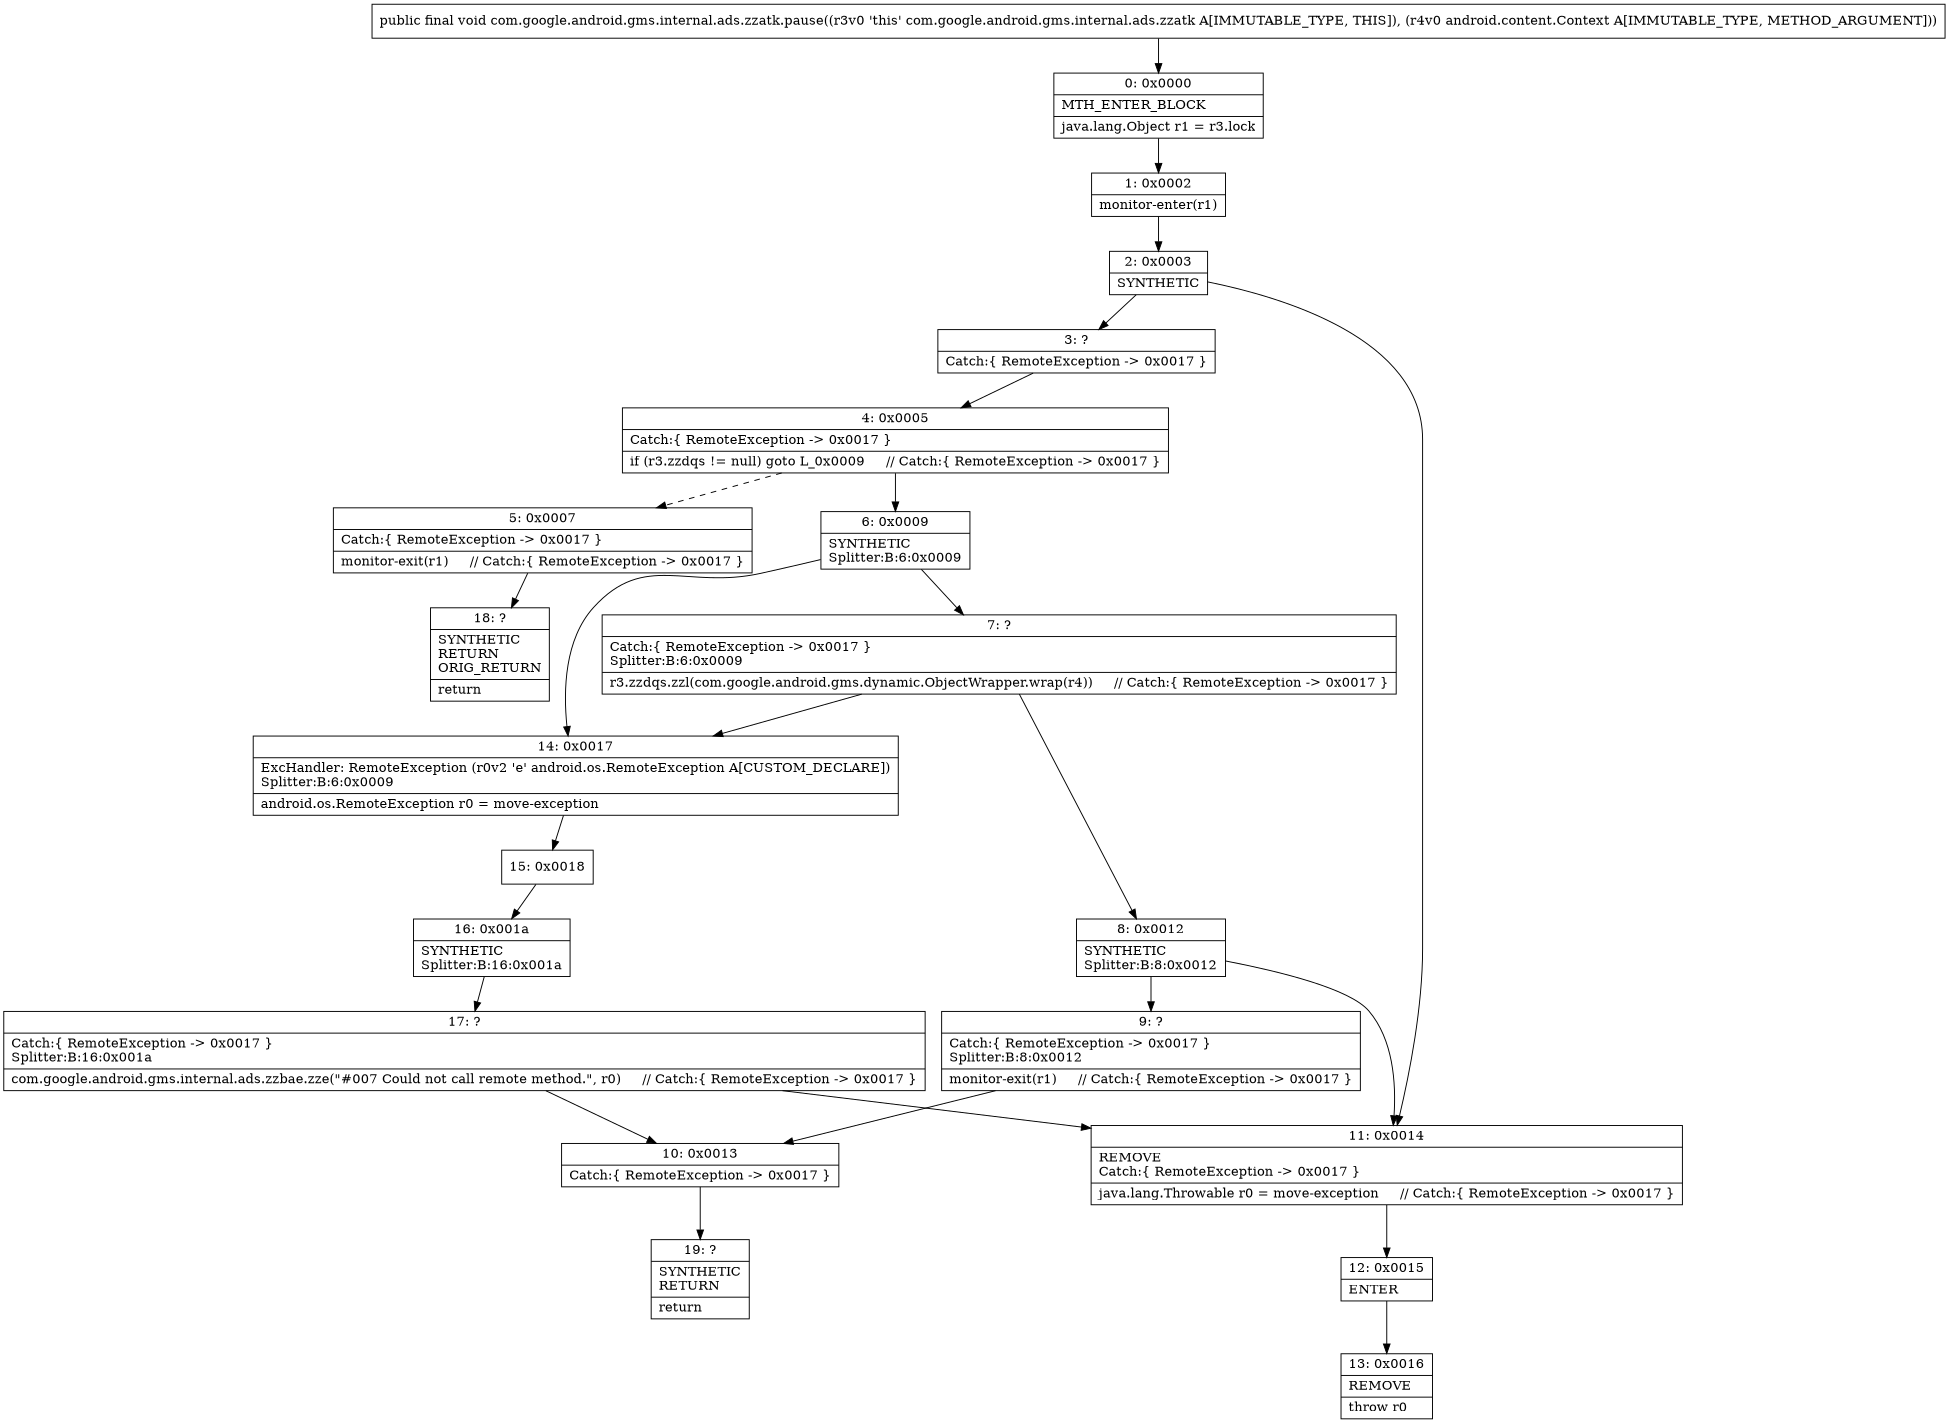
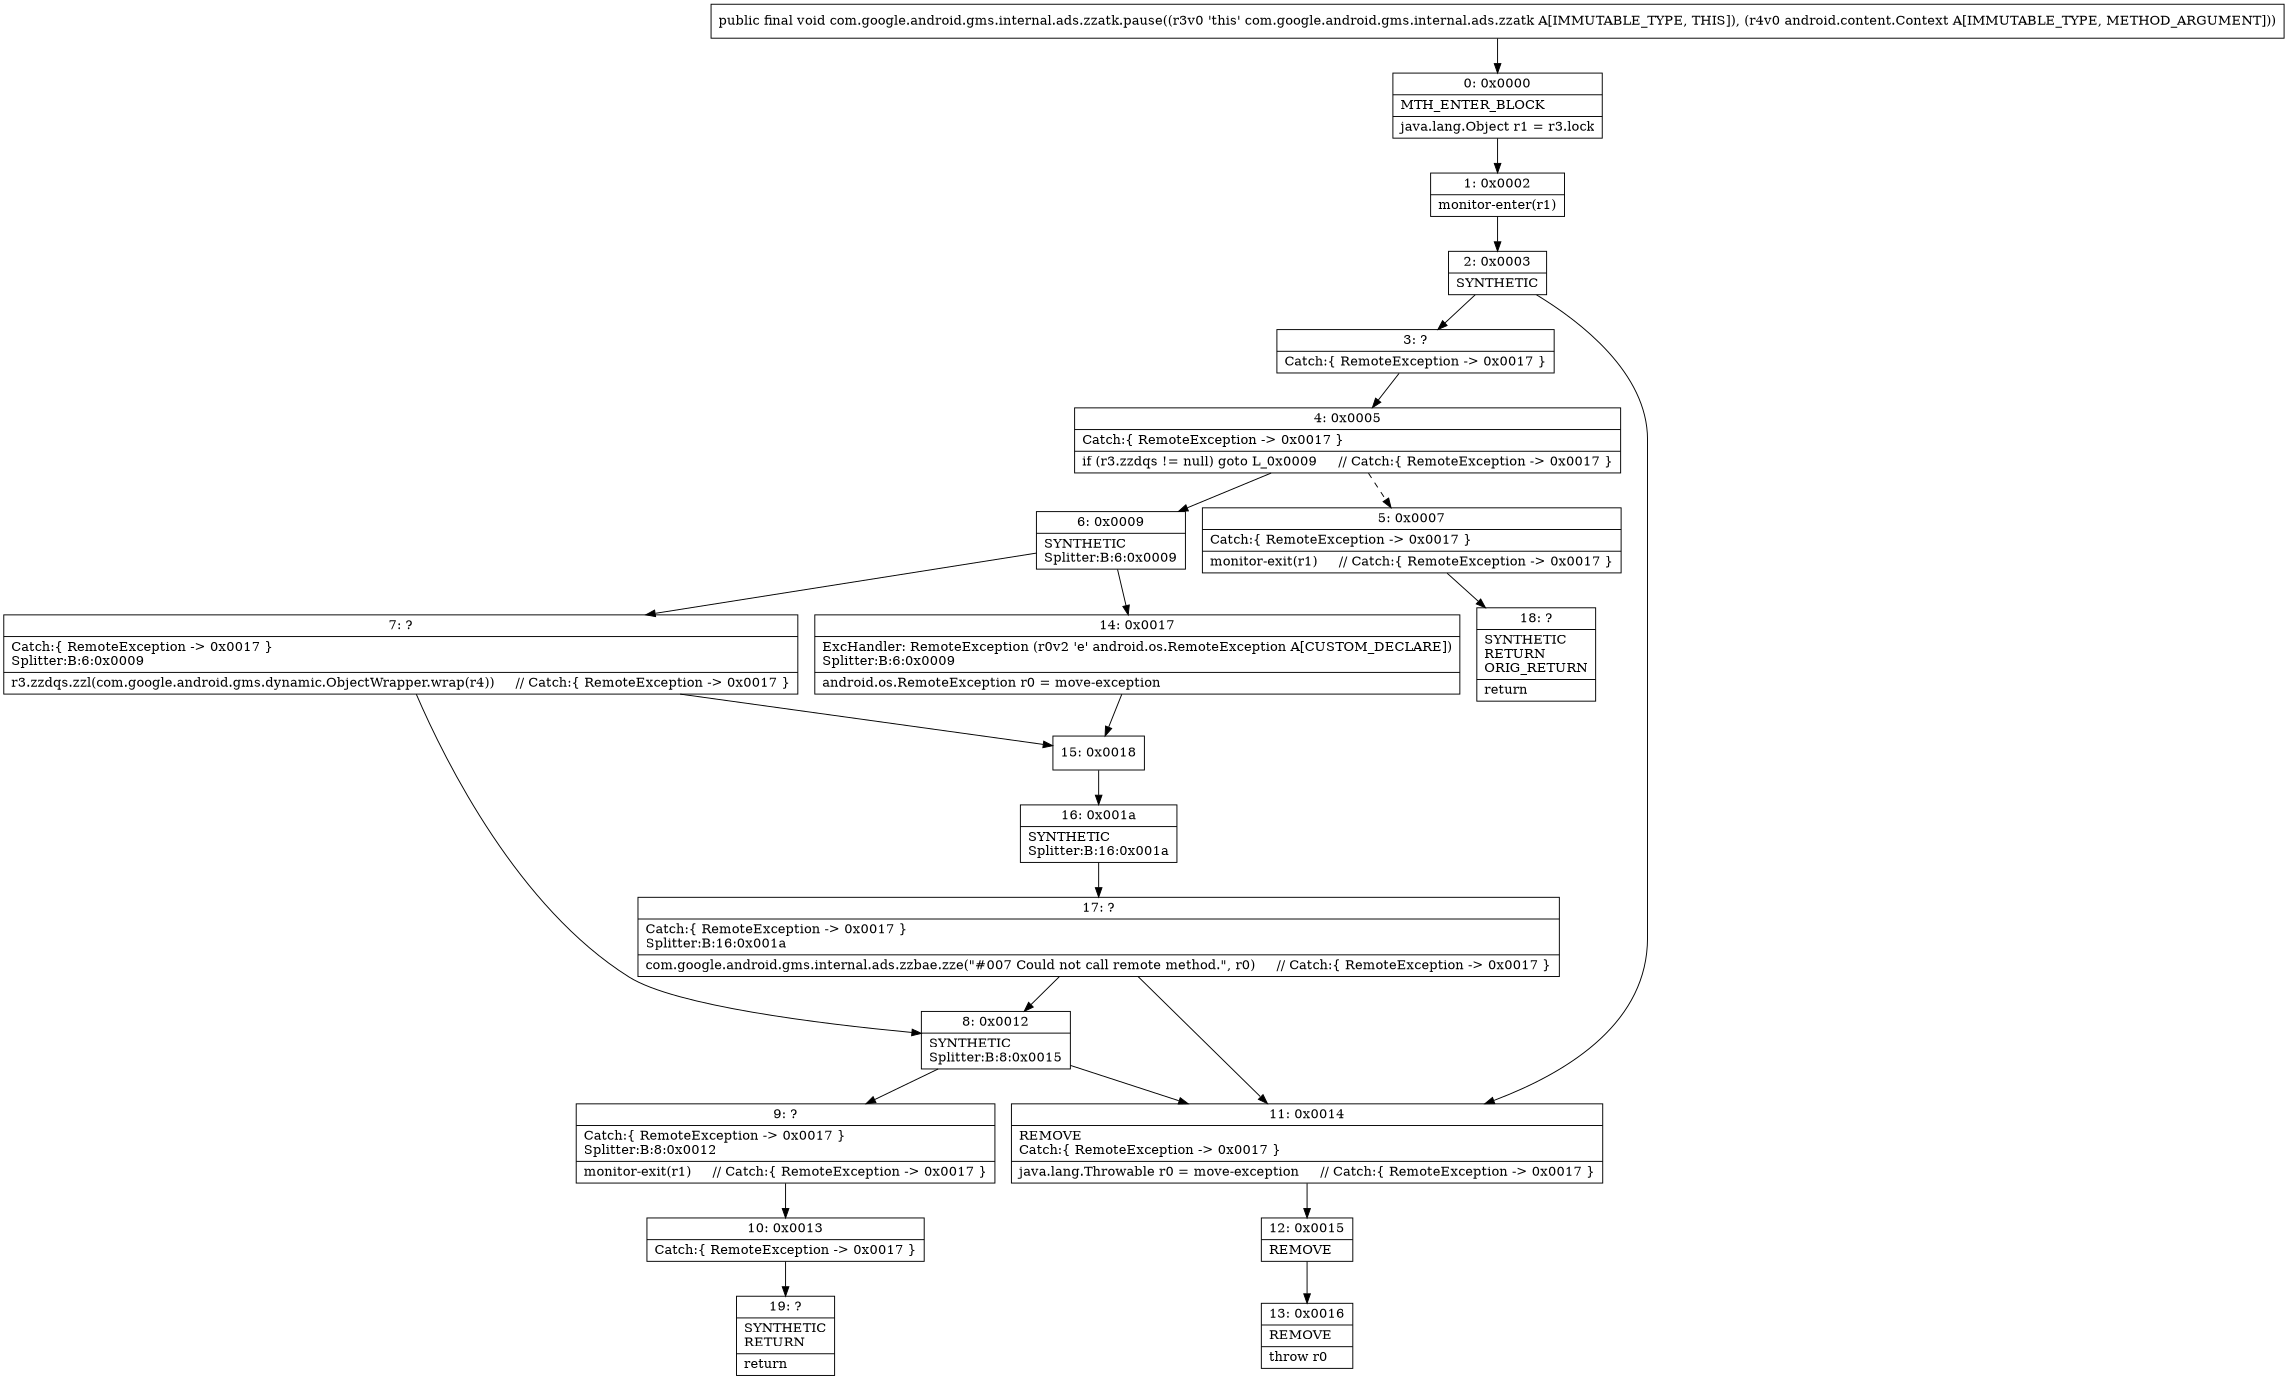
(792, 714) -> (862, 719)
(1151, 965) -> (996, 1058)
(597, 1115) -> (1045, 991)
(1374, 1290) -> (1300, 1250)
